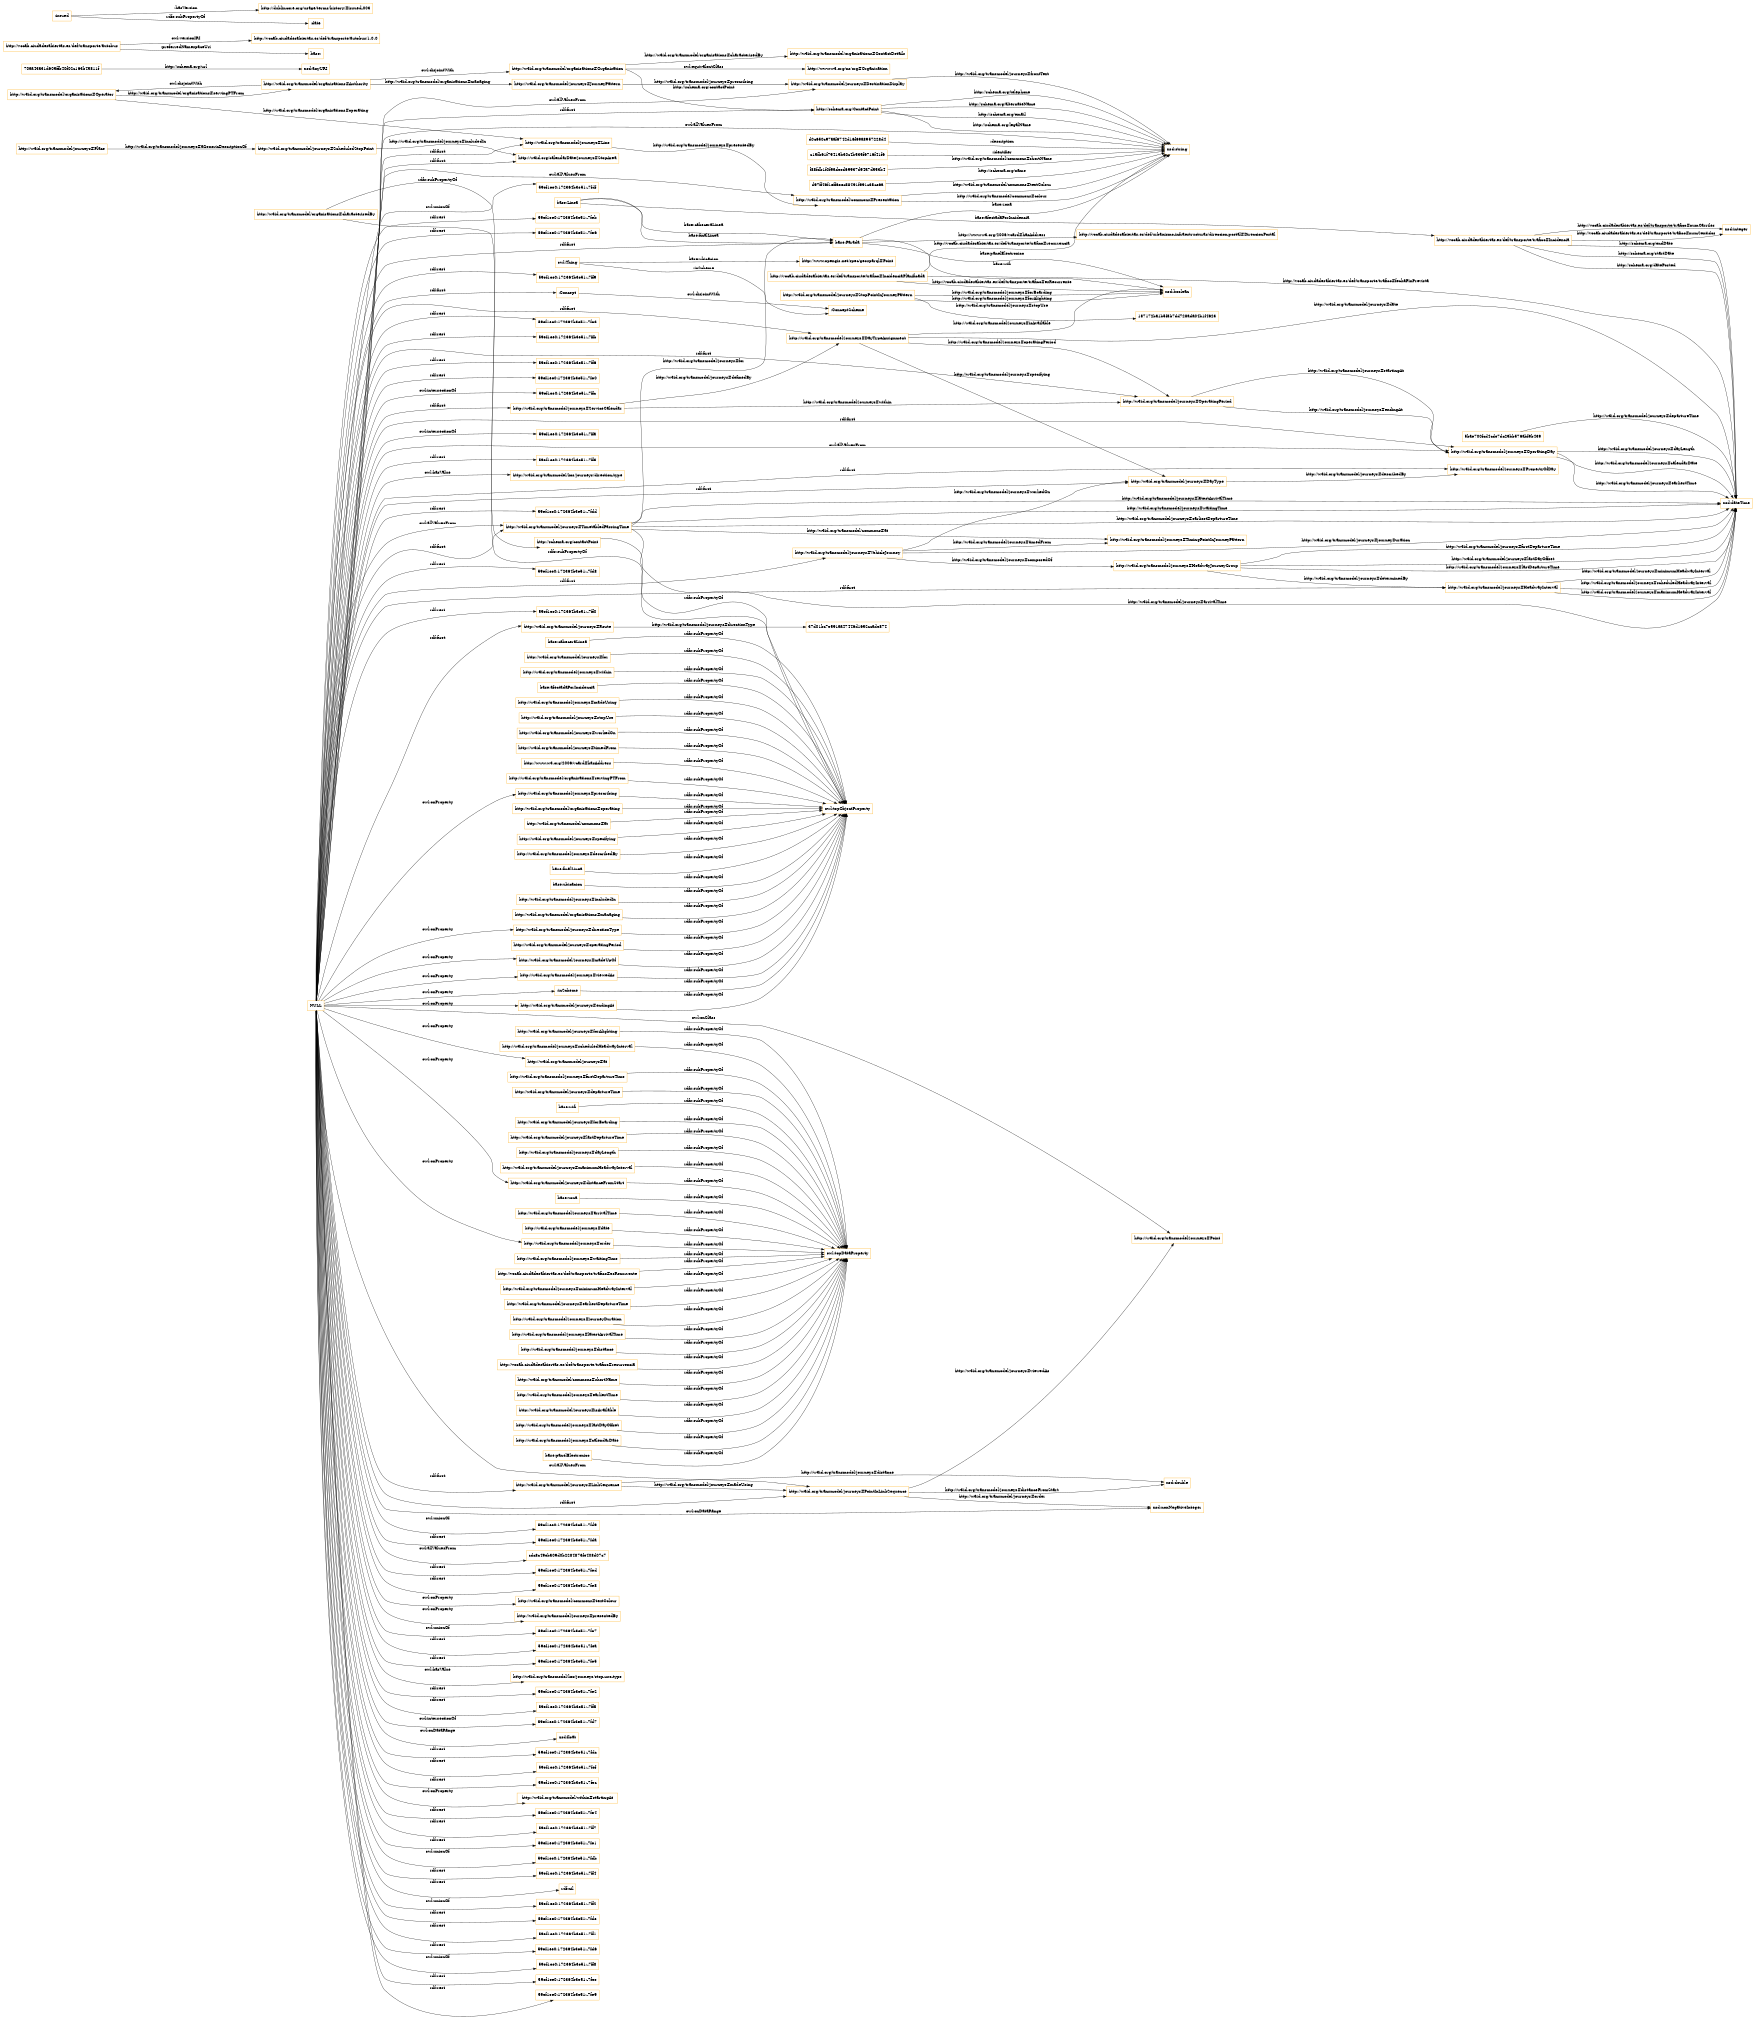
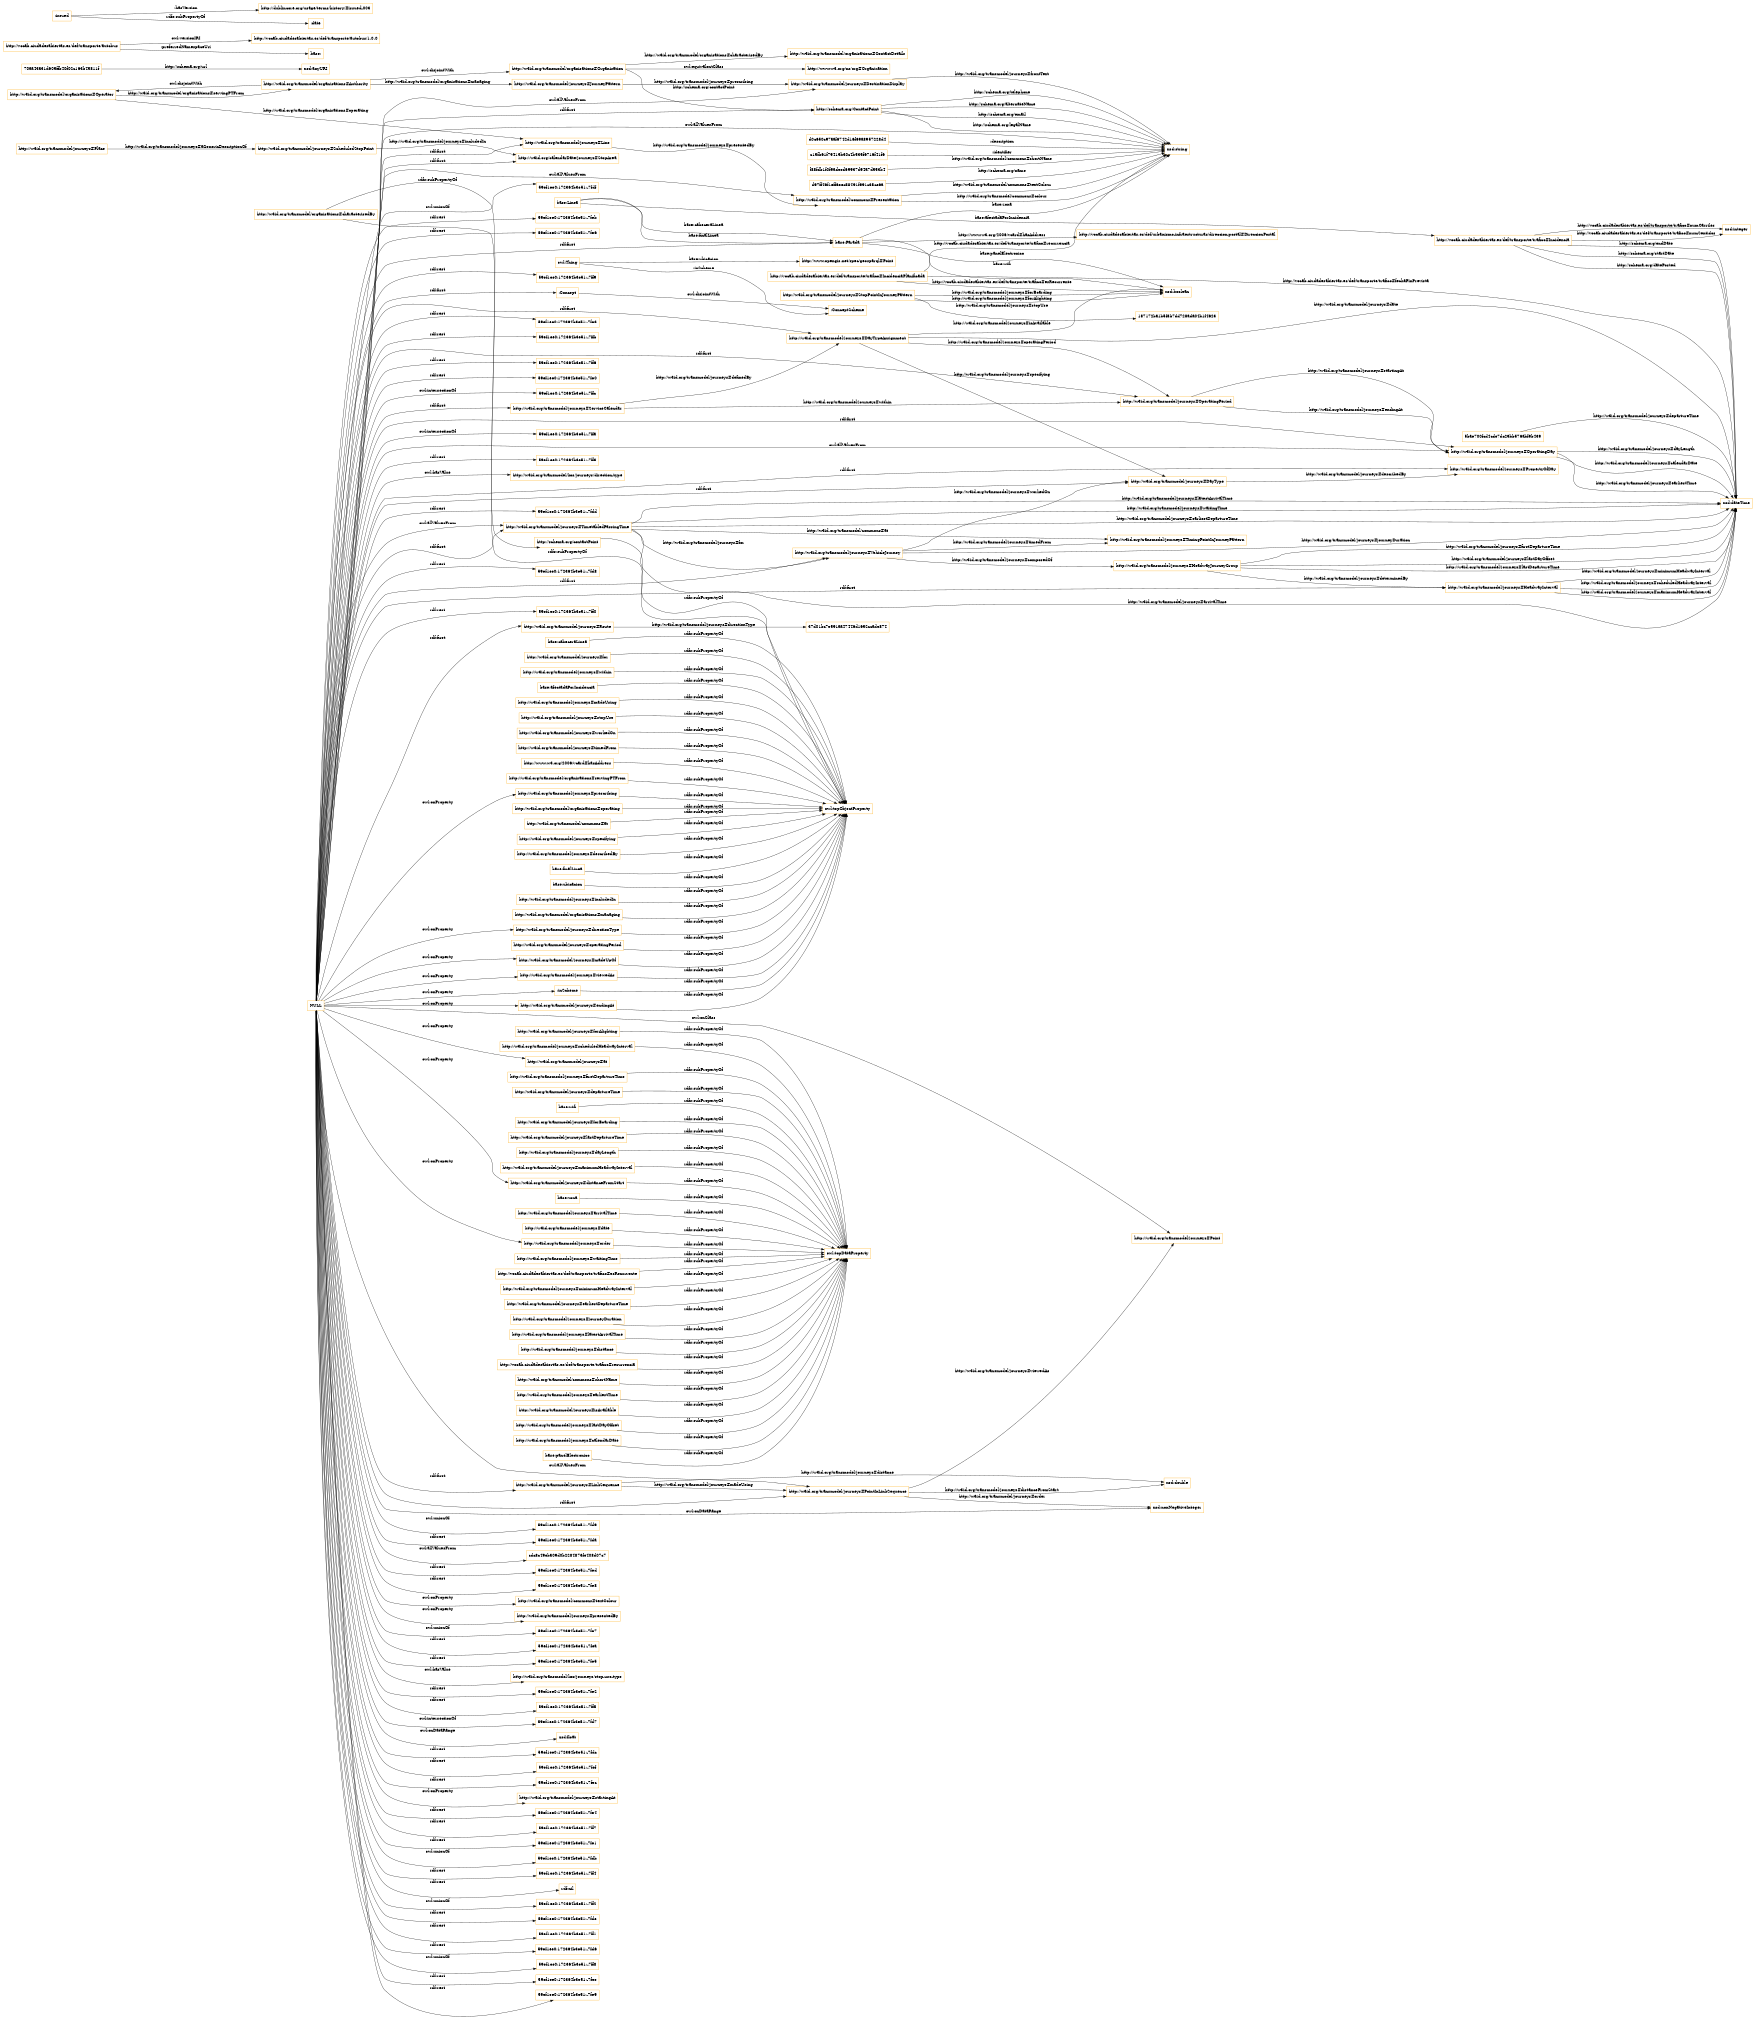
(714, 370) -> (723, 568)
(567, 1798) -> (567, 1798)
